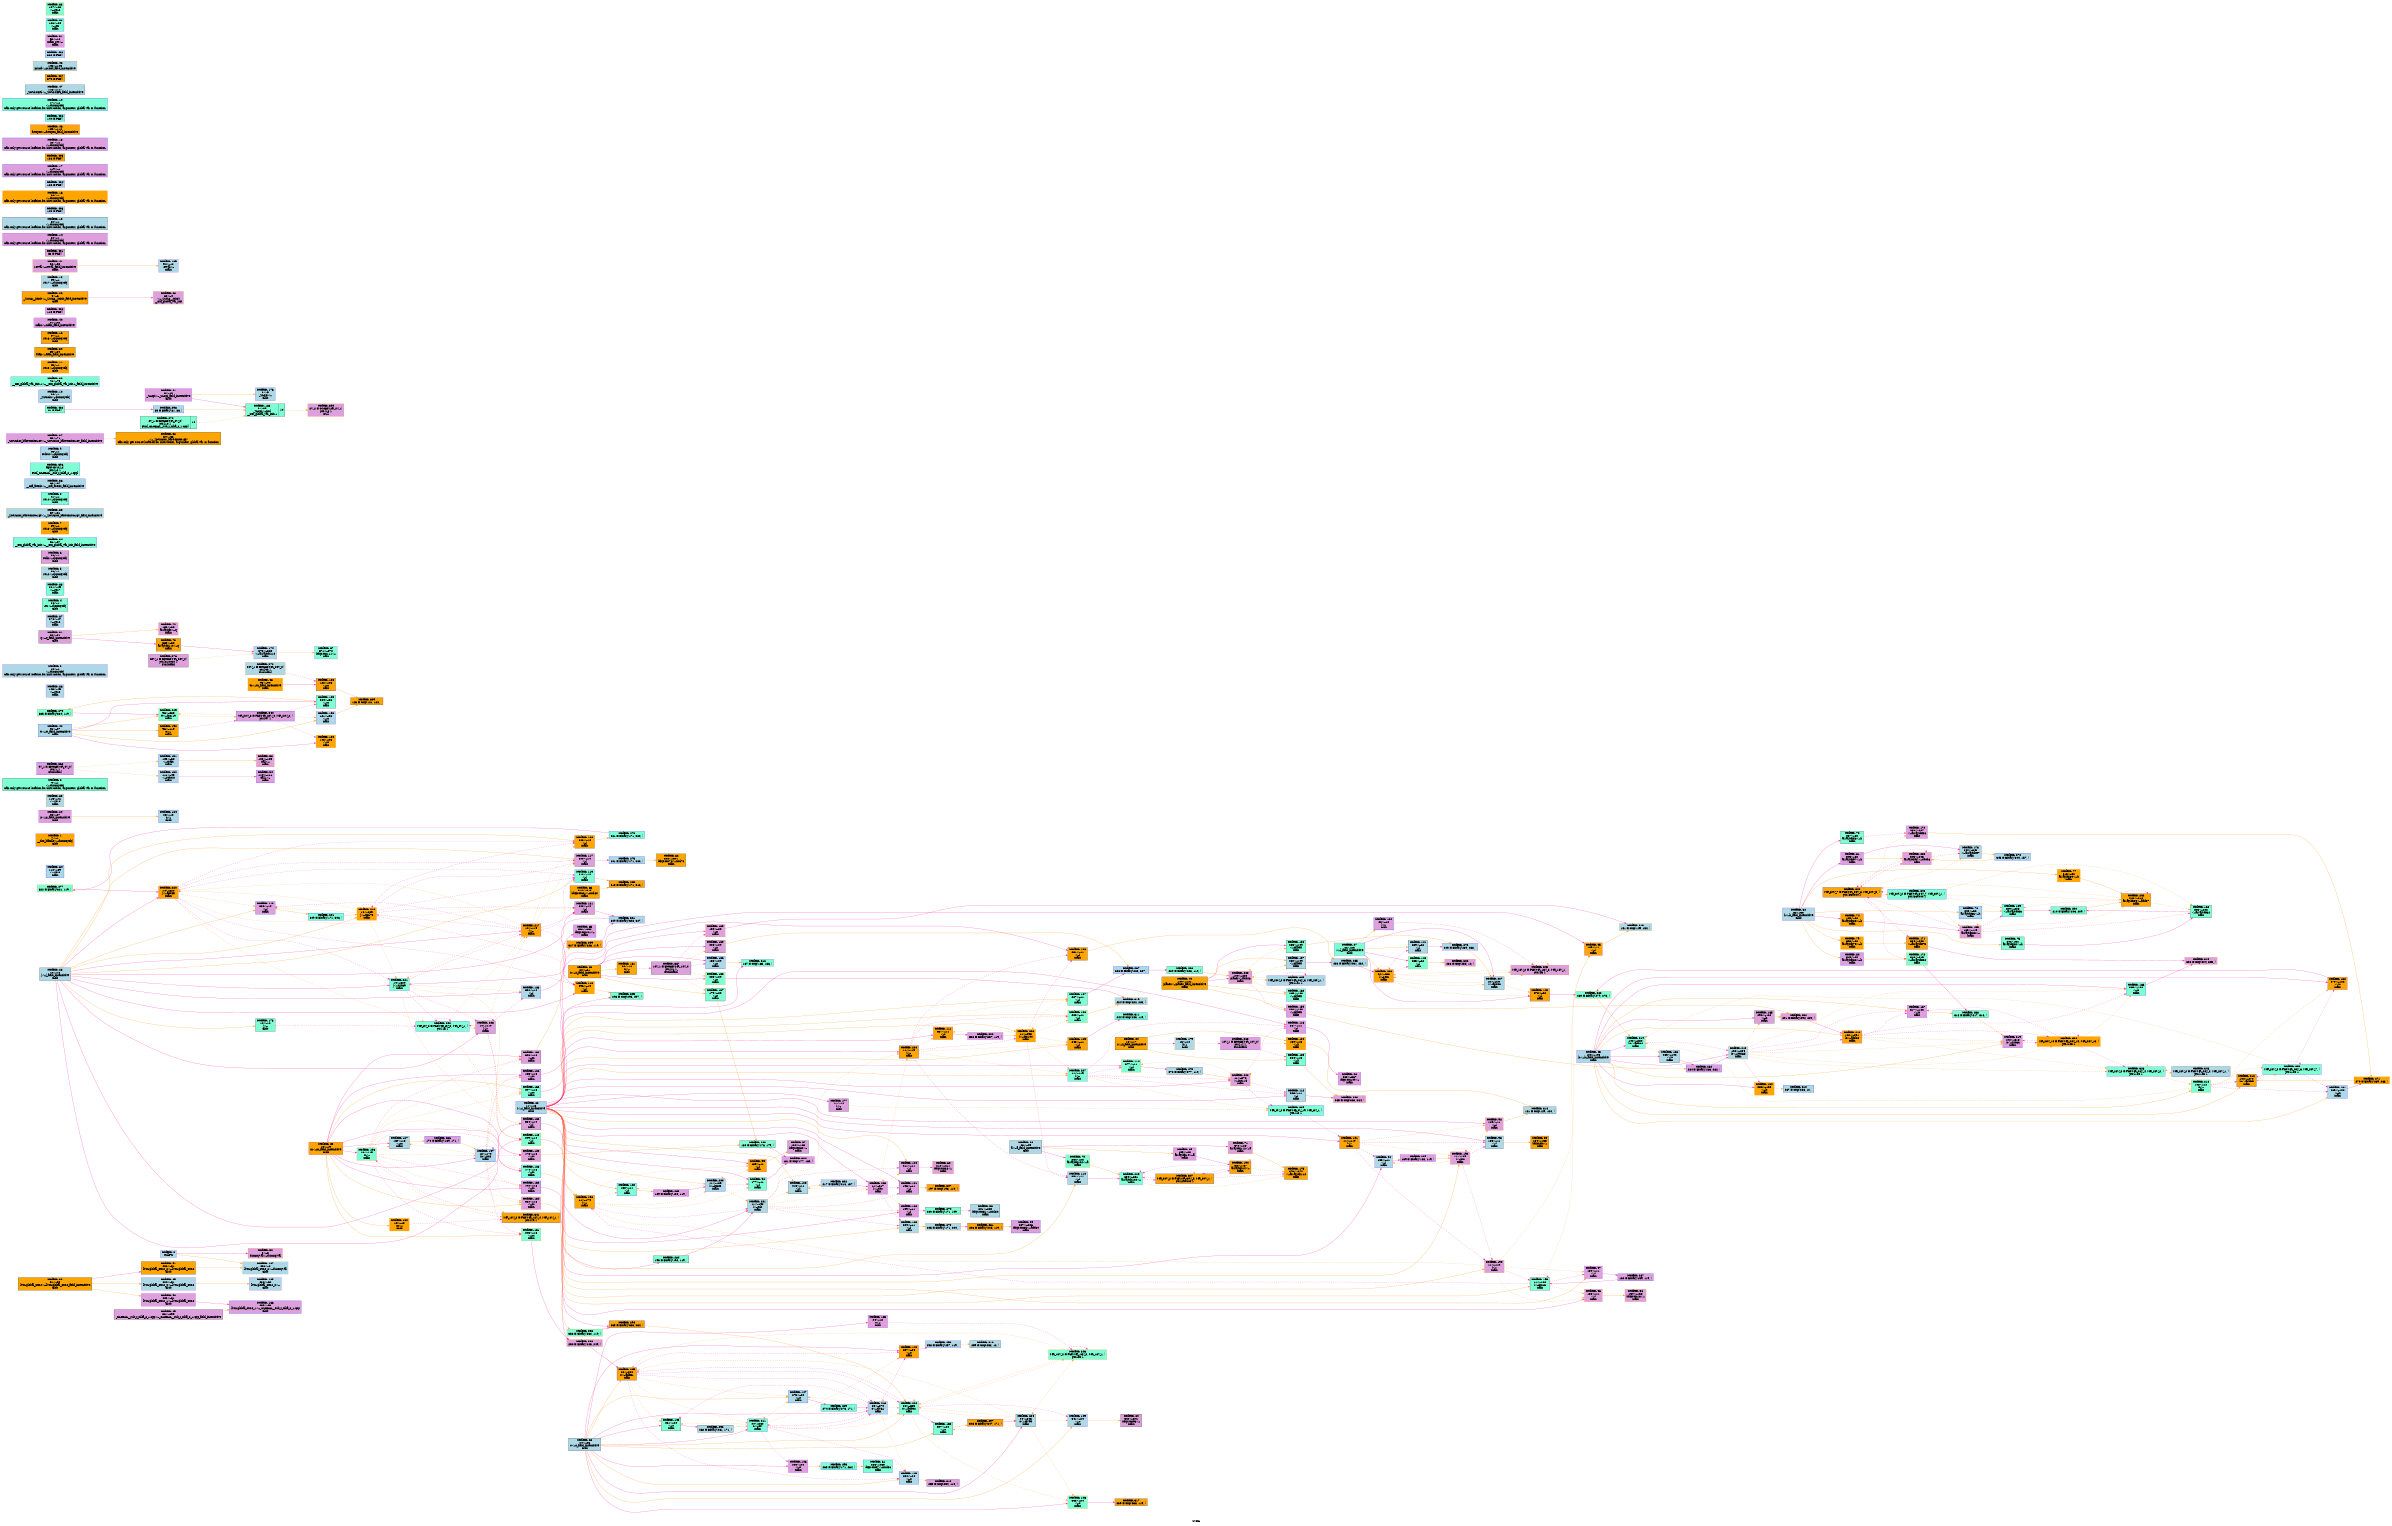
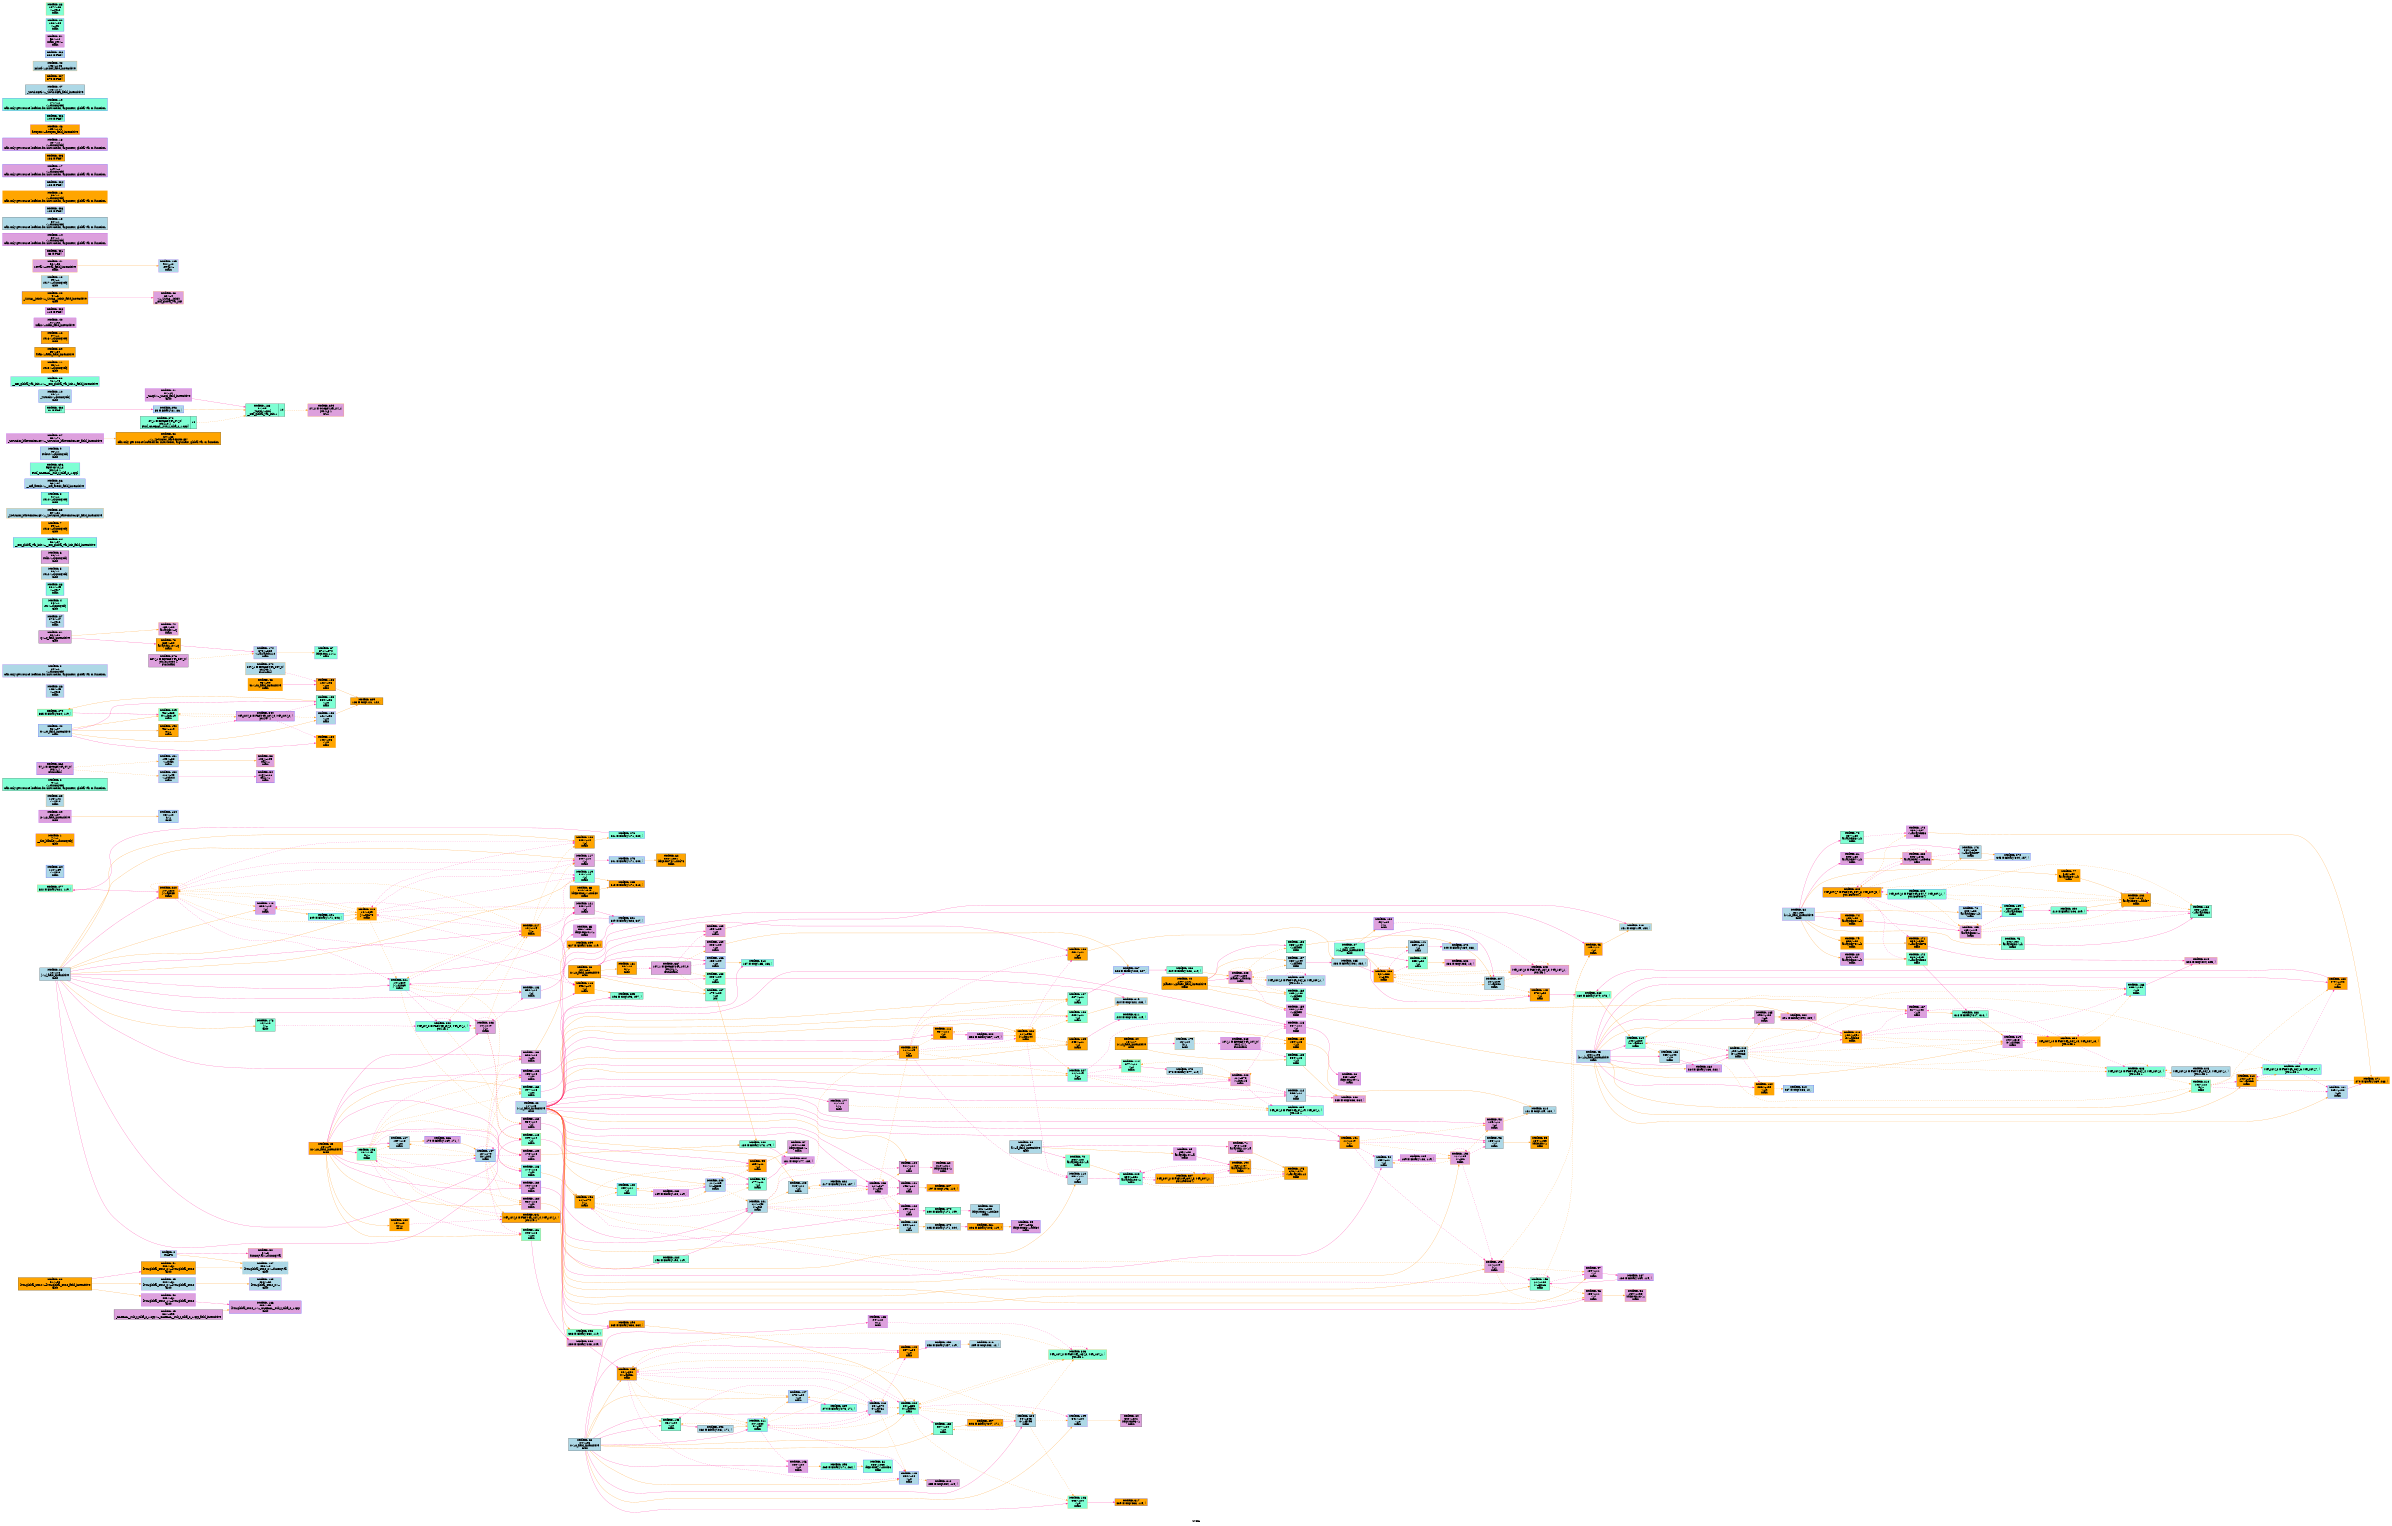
(265, 394) -> none
(284, 972) -> (267, 898)
(715, 999) -> (715, 999)
(861, 1408) -> none
